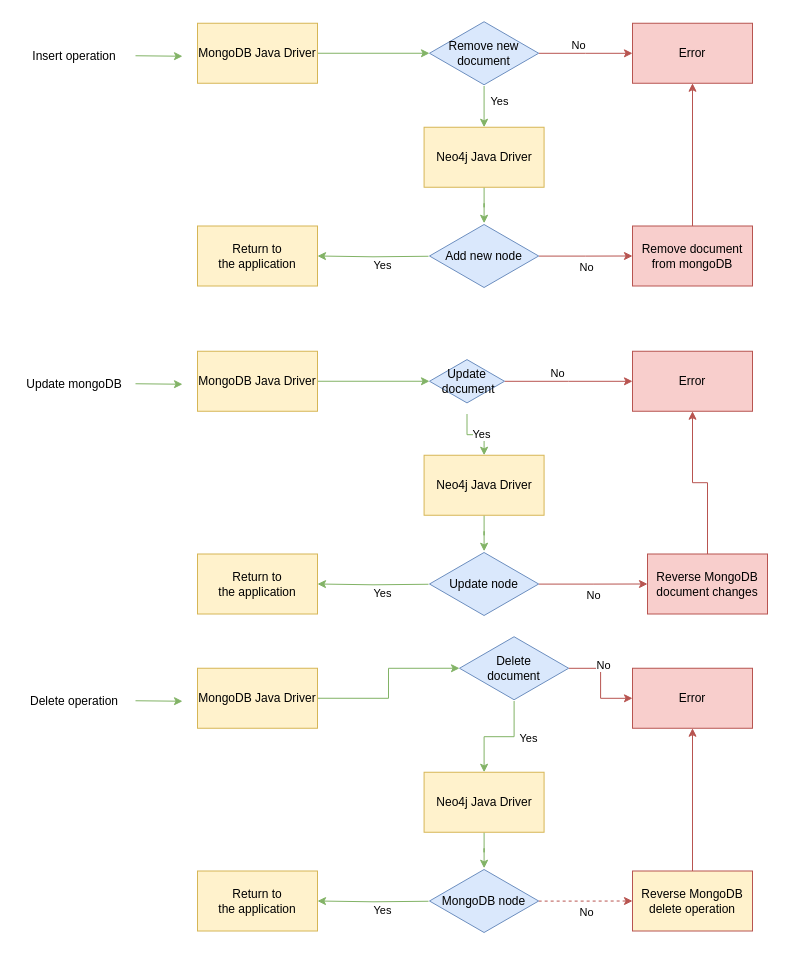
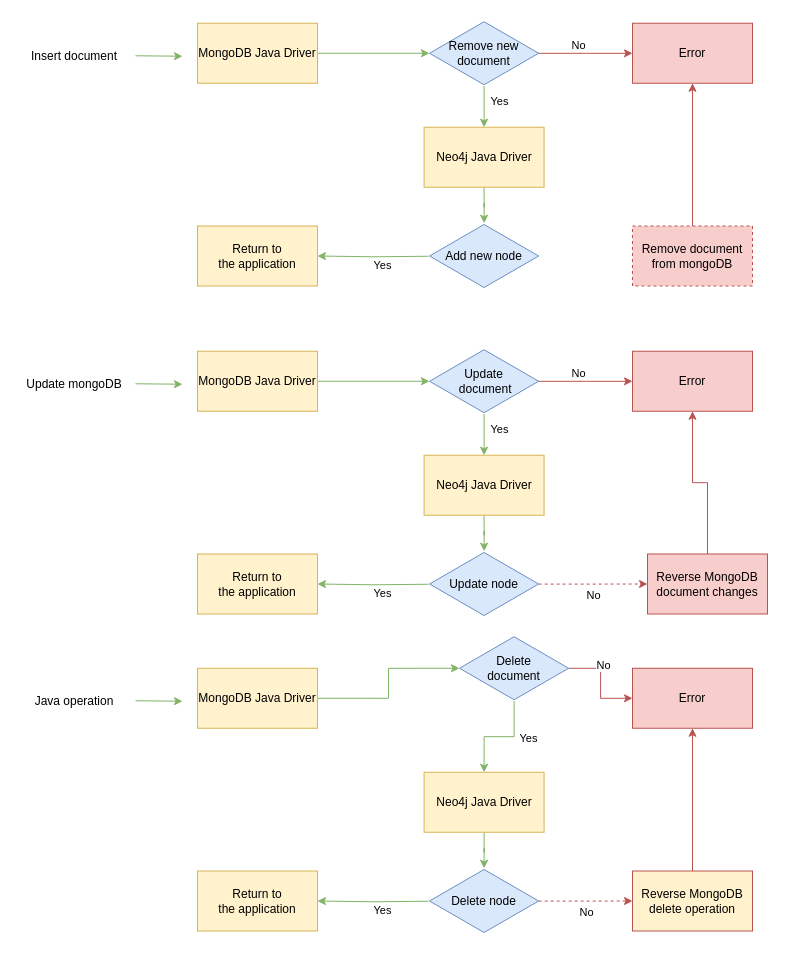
(75, 57) -> (75, 57)
(583, 256) -> none
(693, 256) -> (693, 256)
(467, 381) -> (484, 381)
(590, 584) -> (590, 584)
(75, 702) -> (75, 702)
(484, 902) -> (484, 902)
